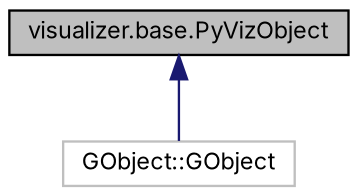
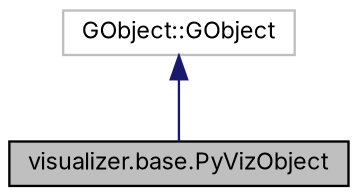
(179, 110) -> (179, 110)
